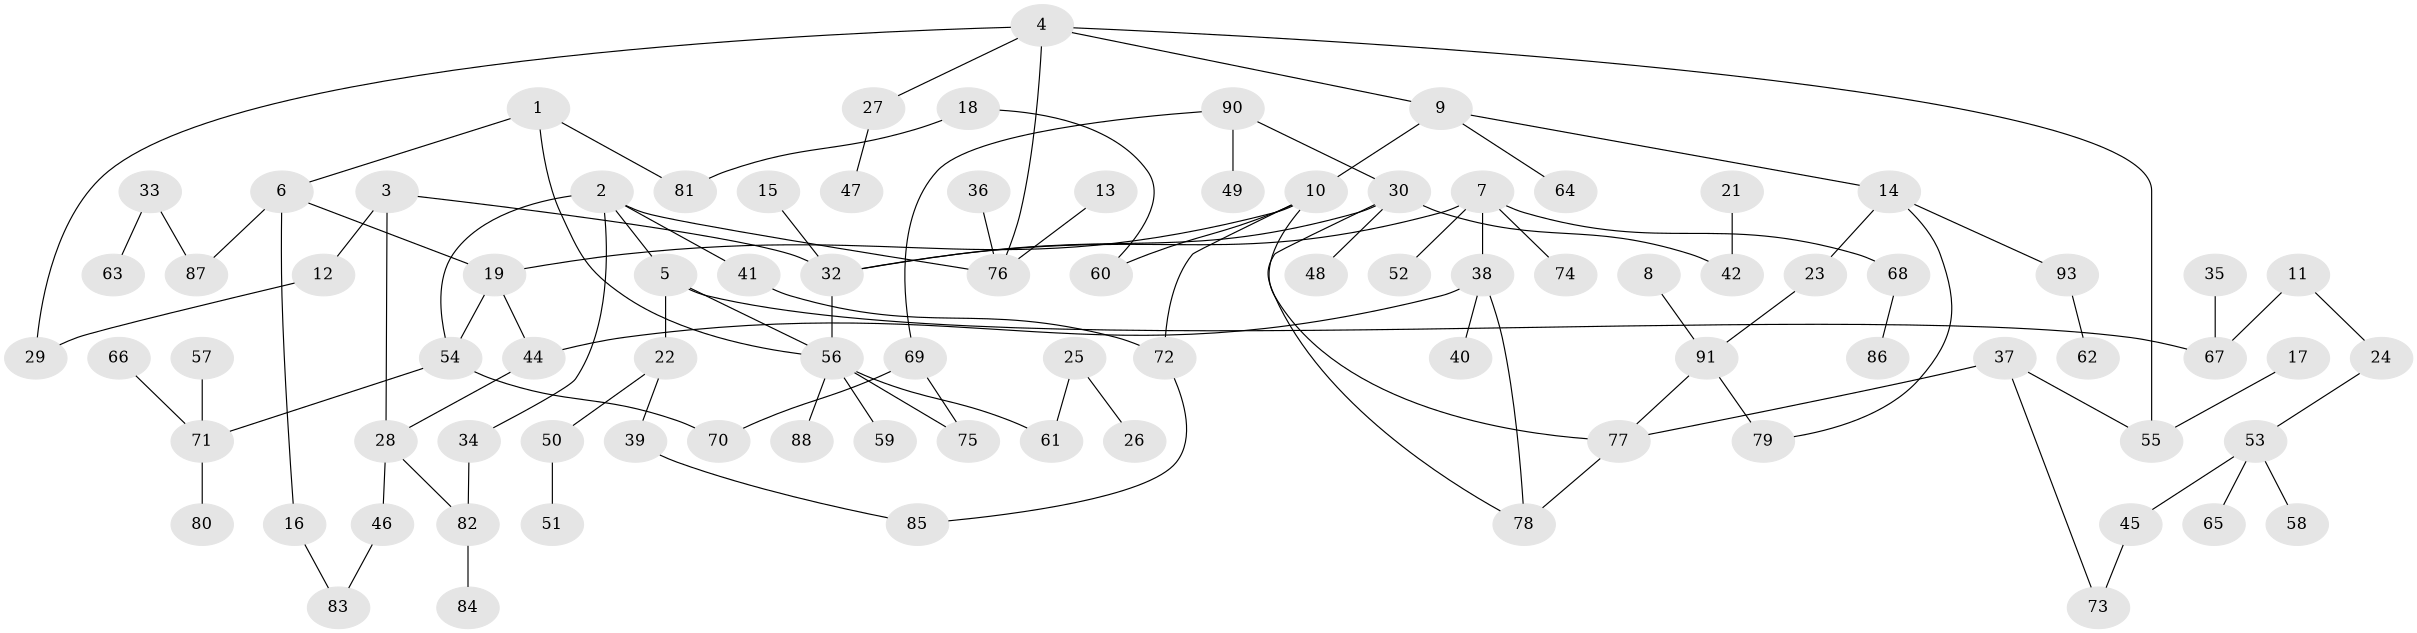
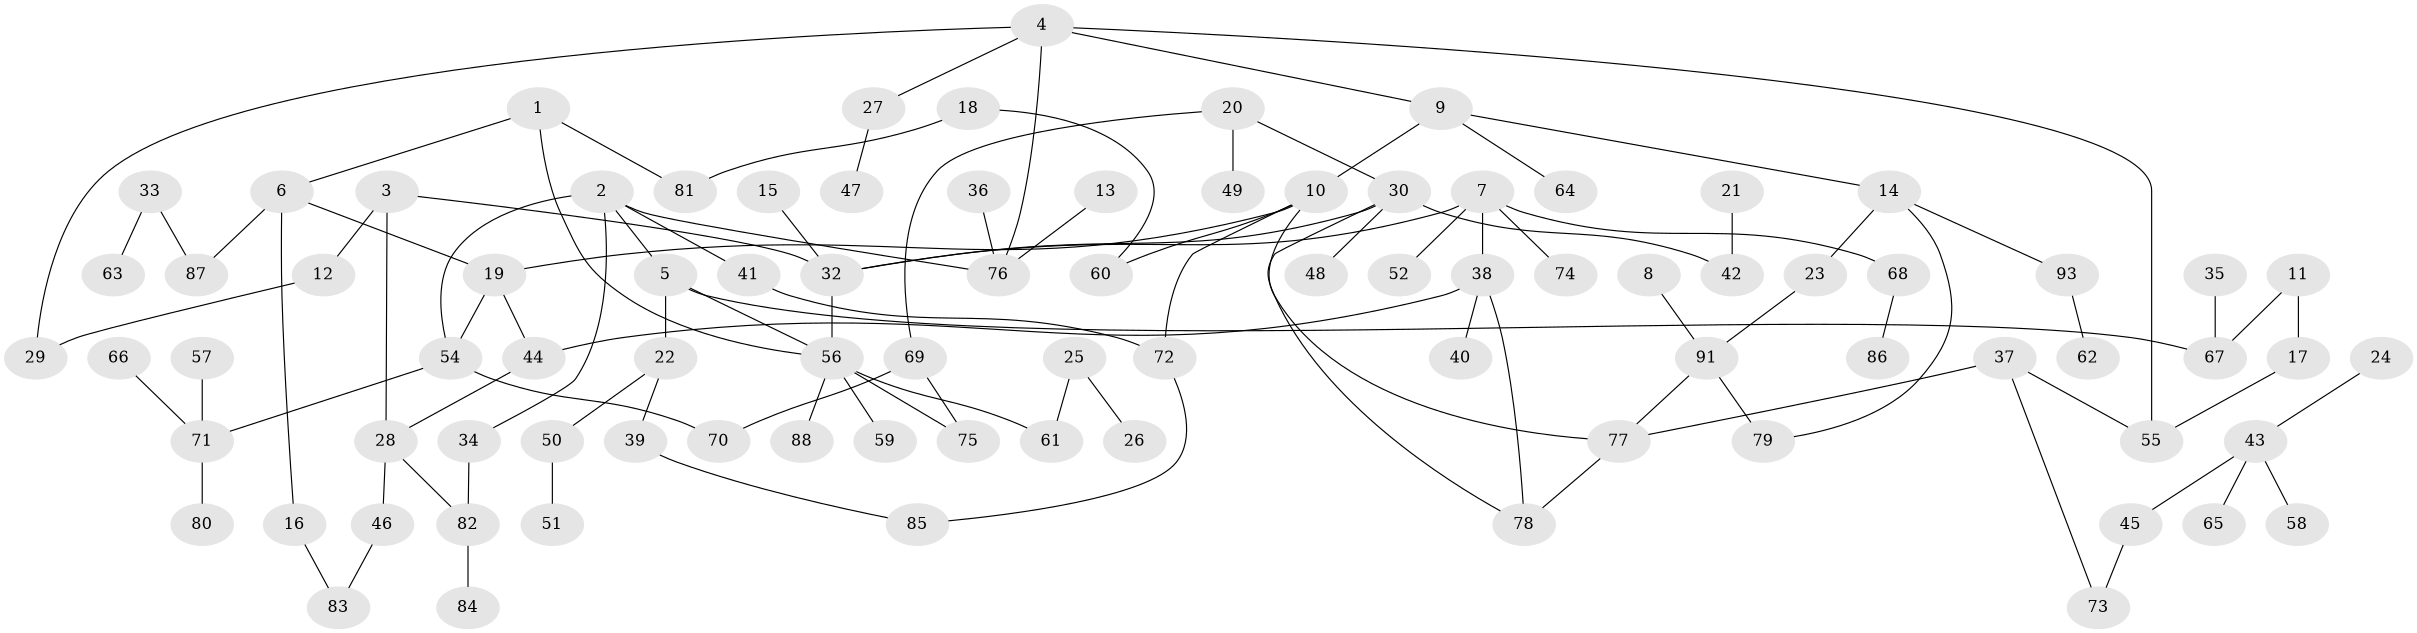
(1233, 109) -> (1233, 109)
(2340, 317) -> (2298, 317)
(2256, 441) -> (2256, 441)
